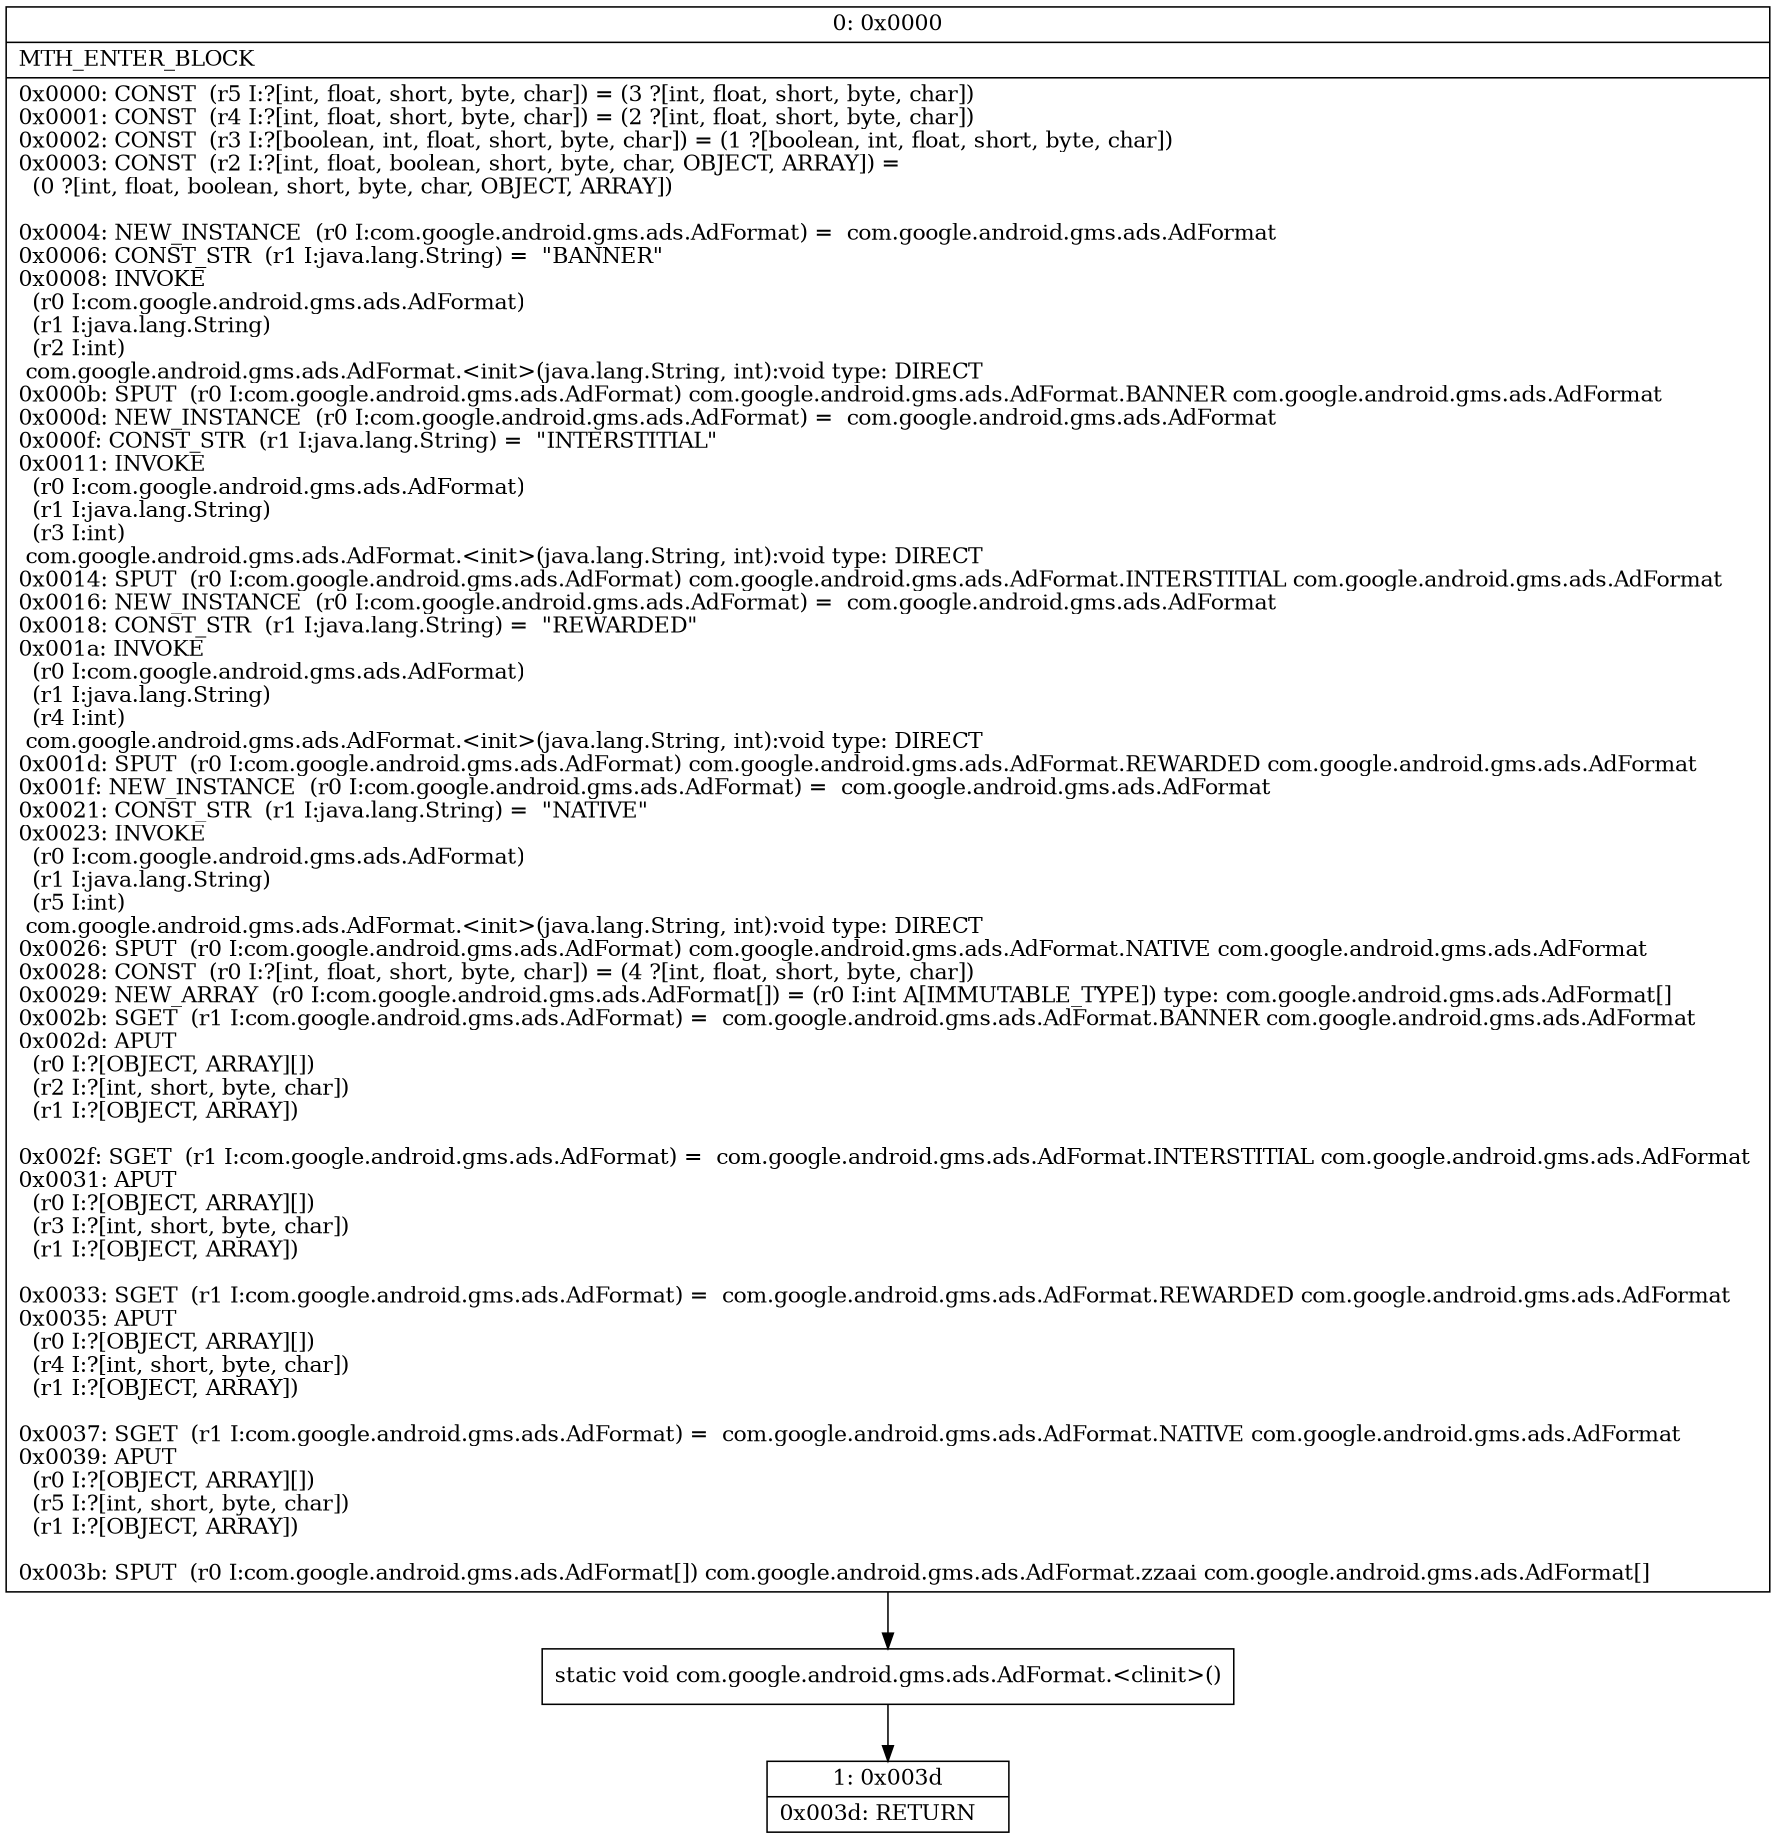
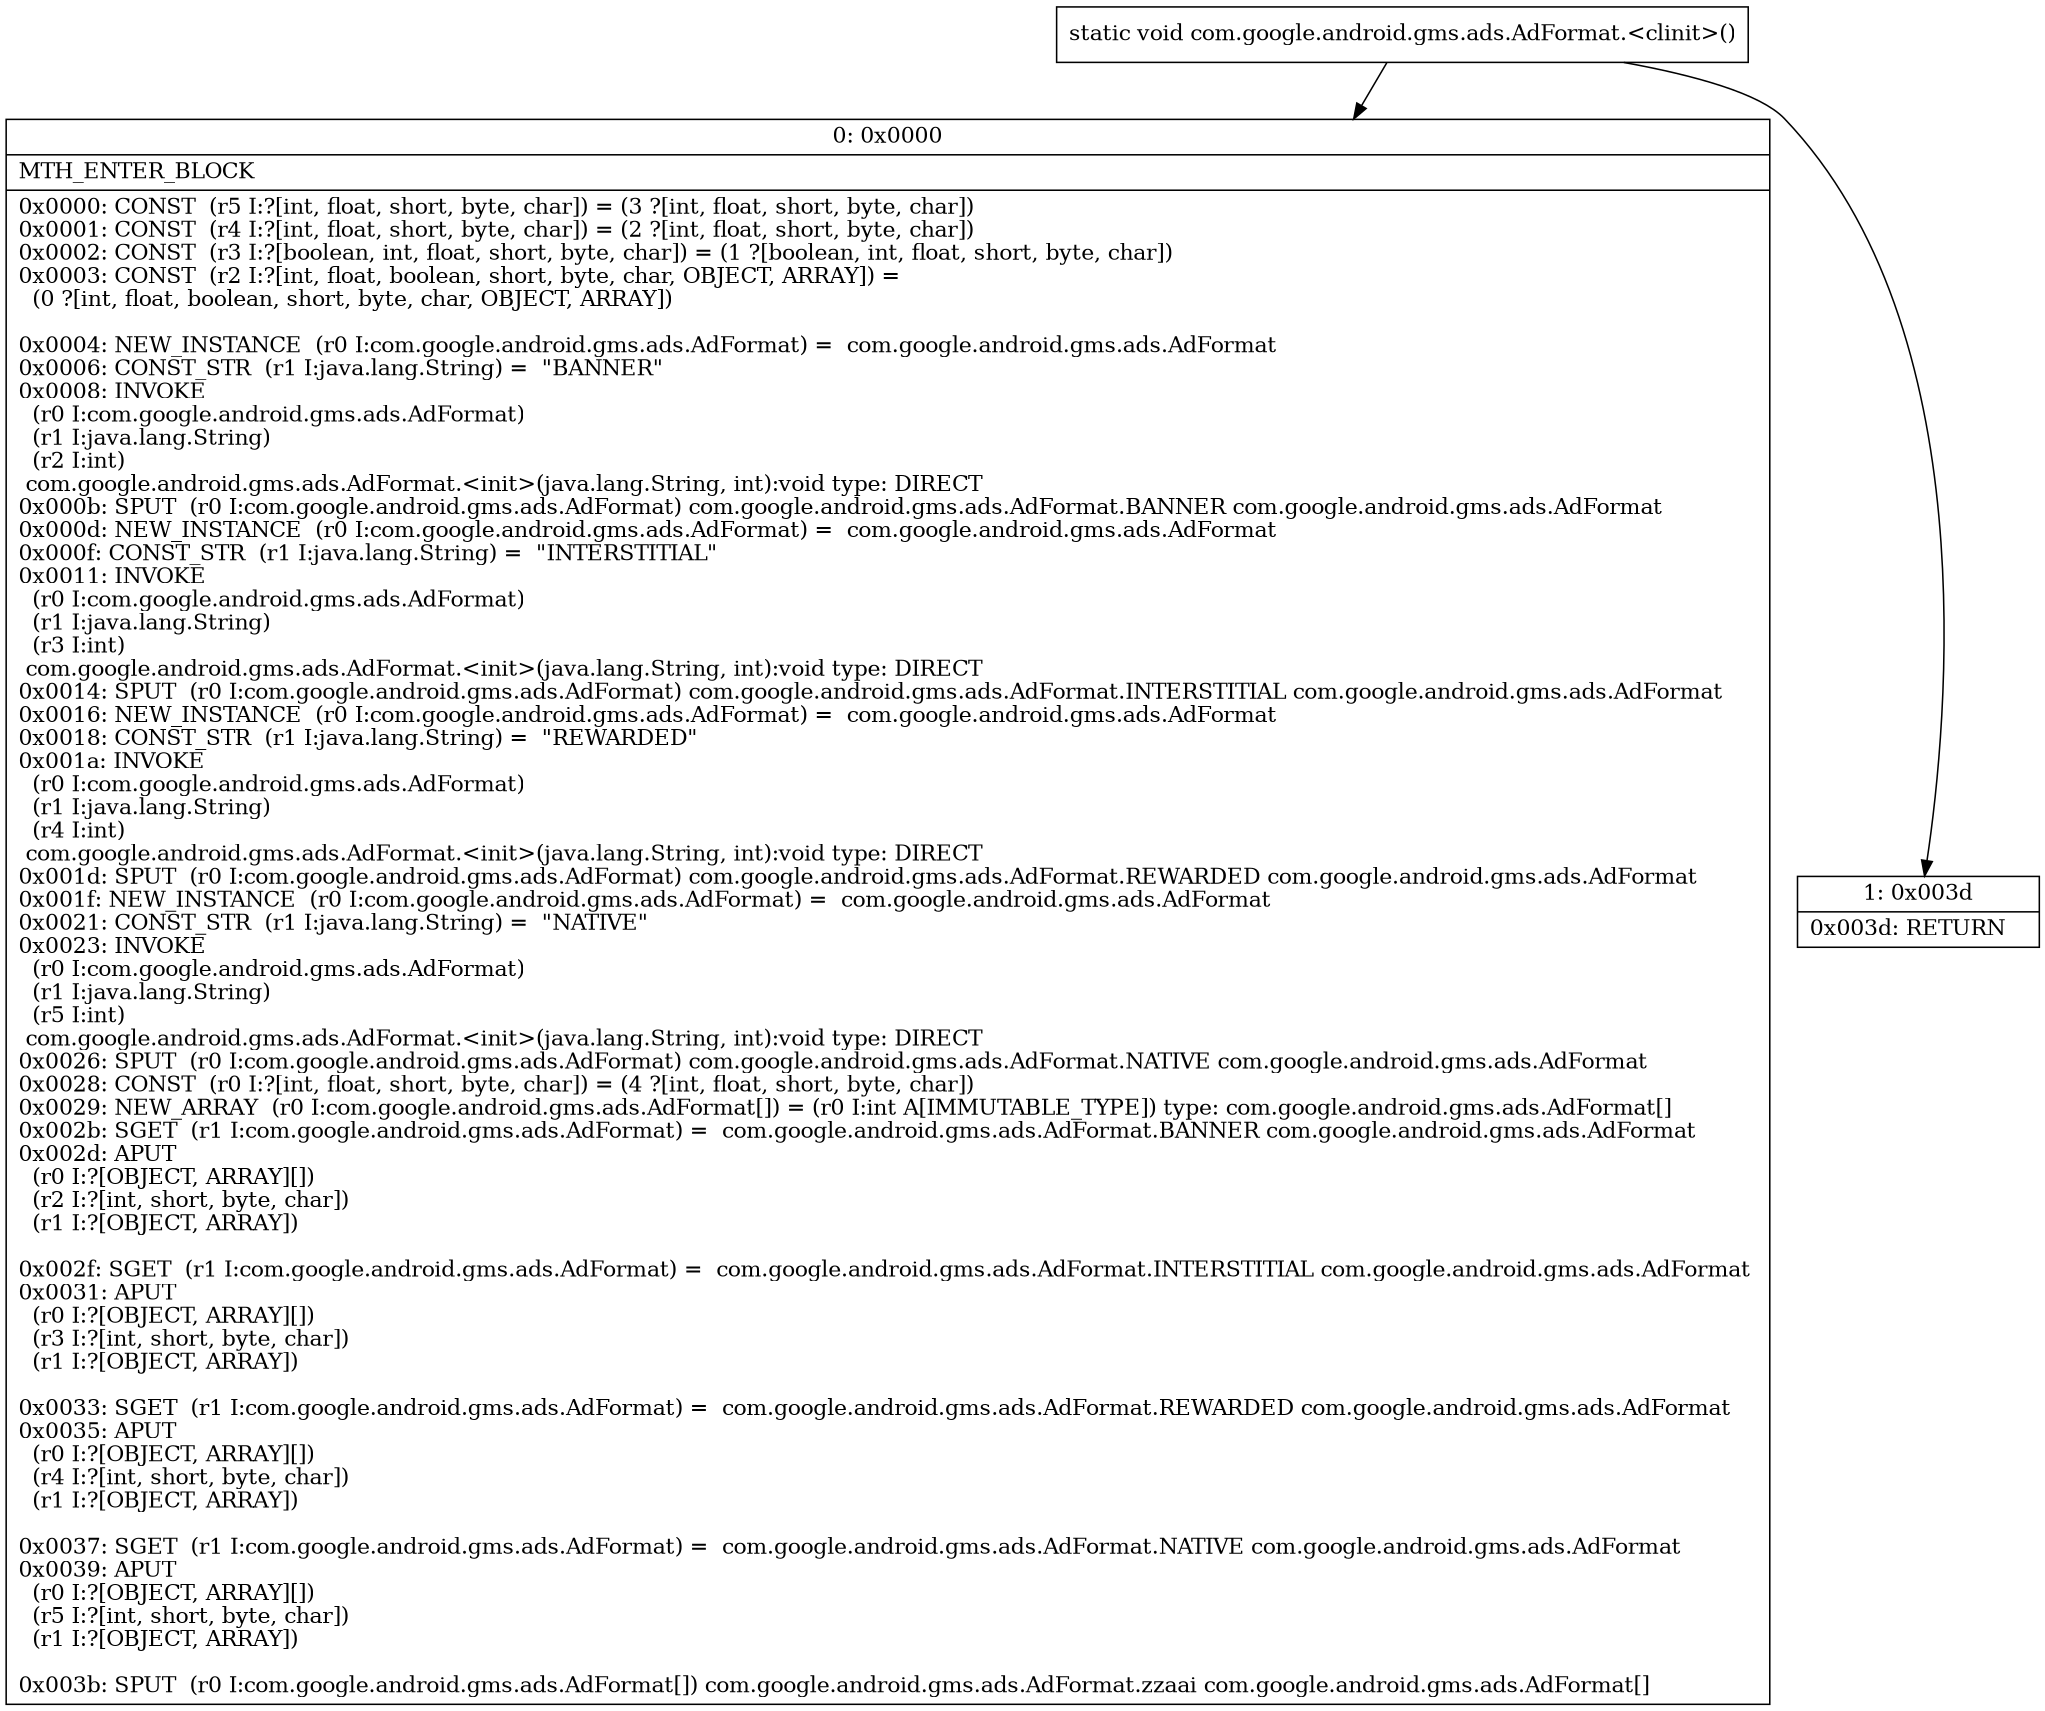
(888, 1613) -> (1374, 84)
